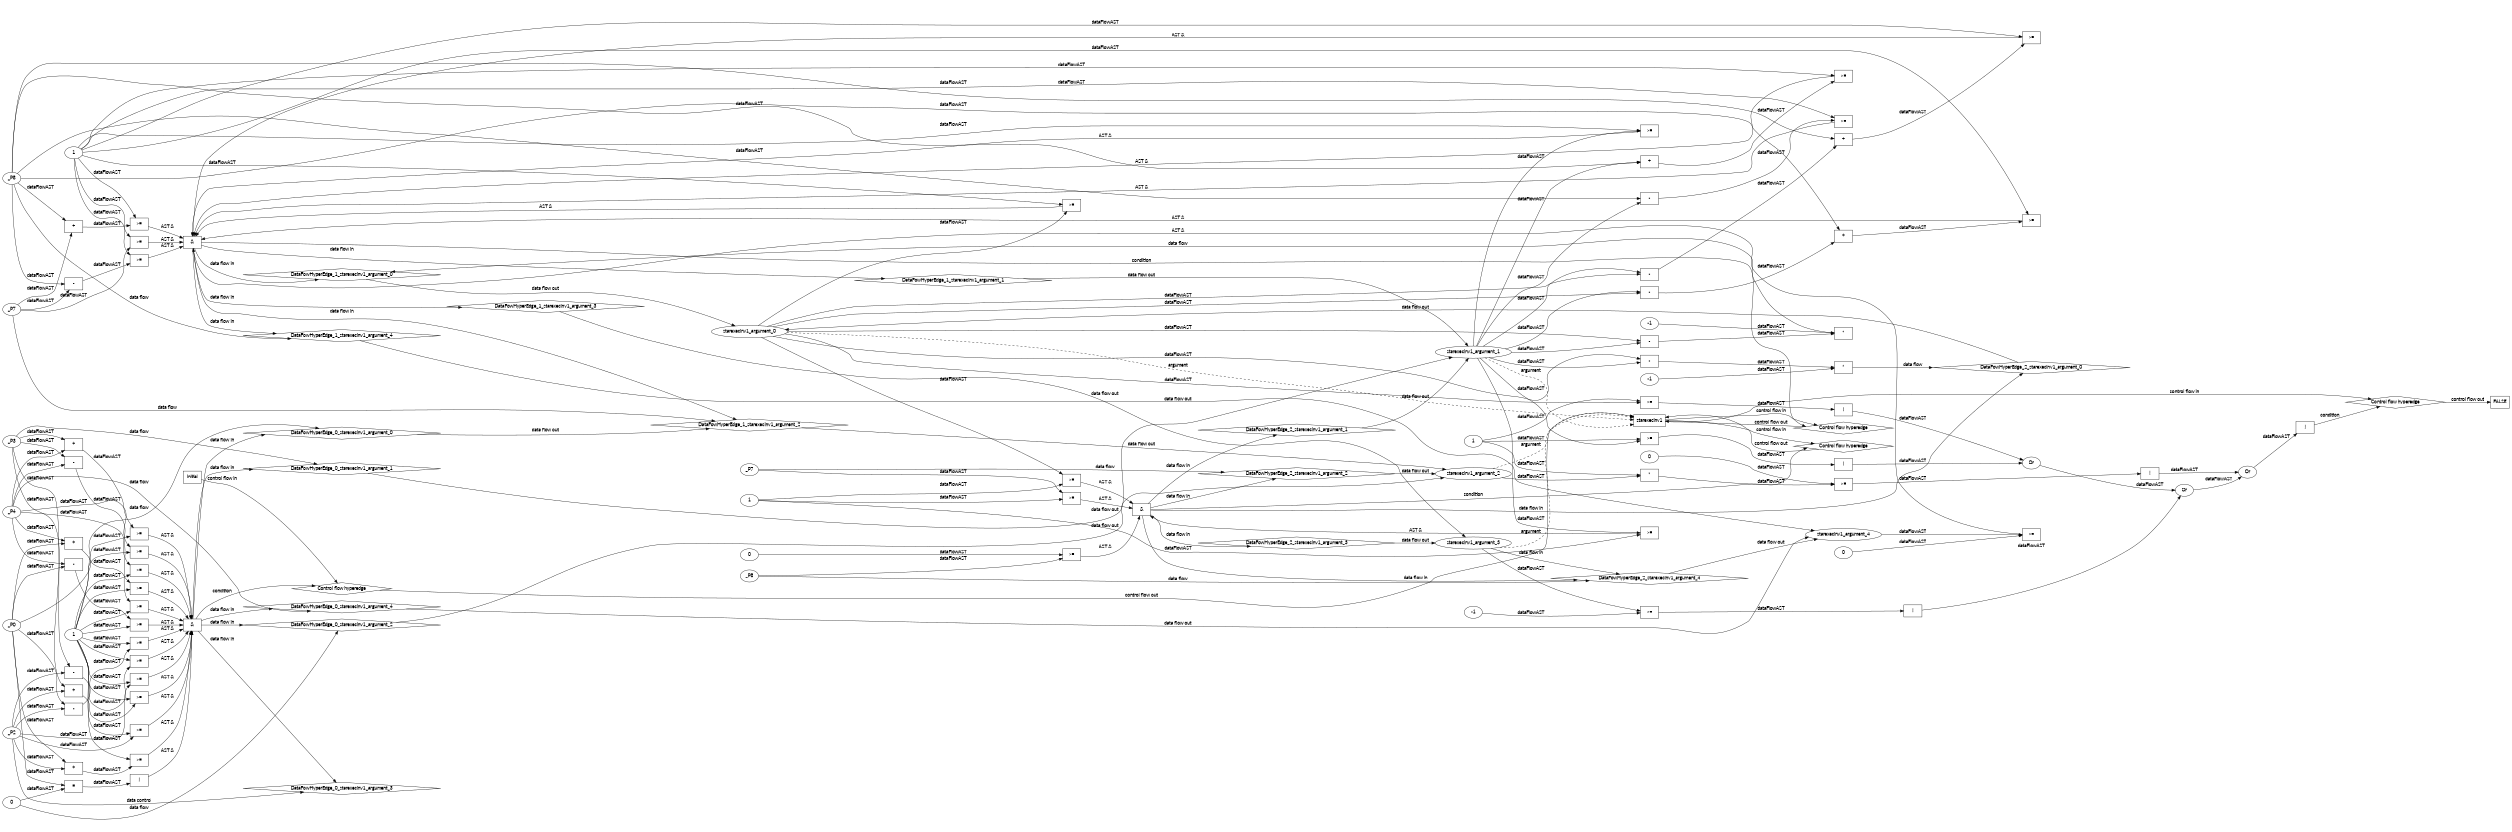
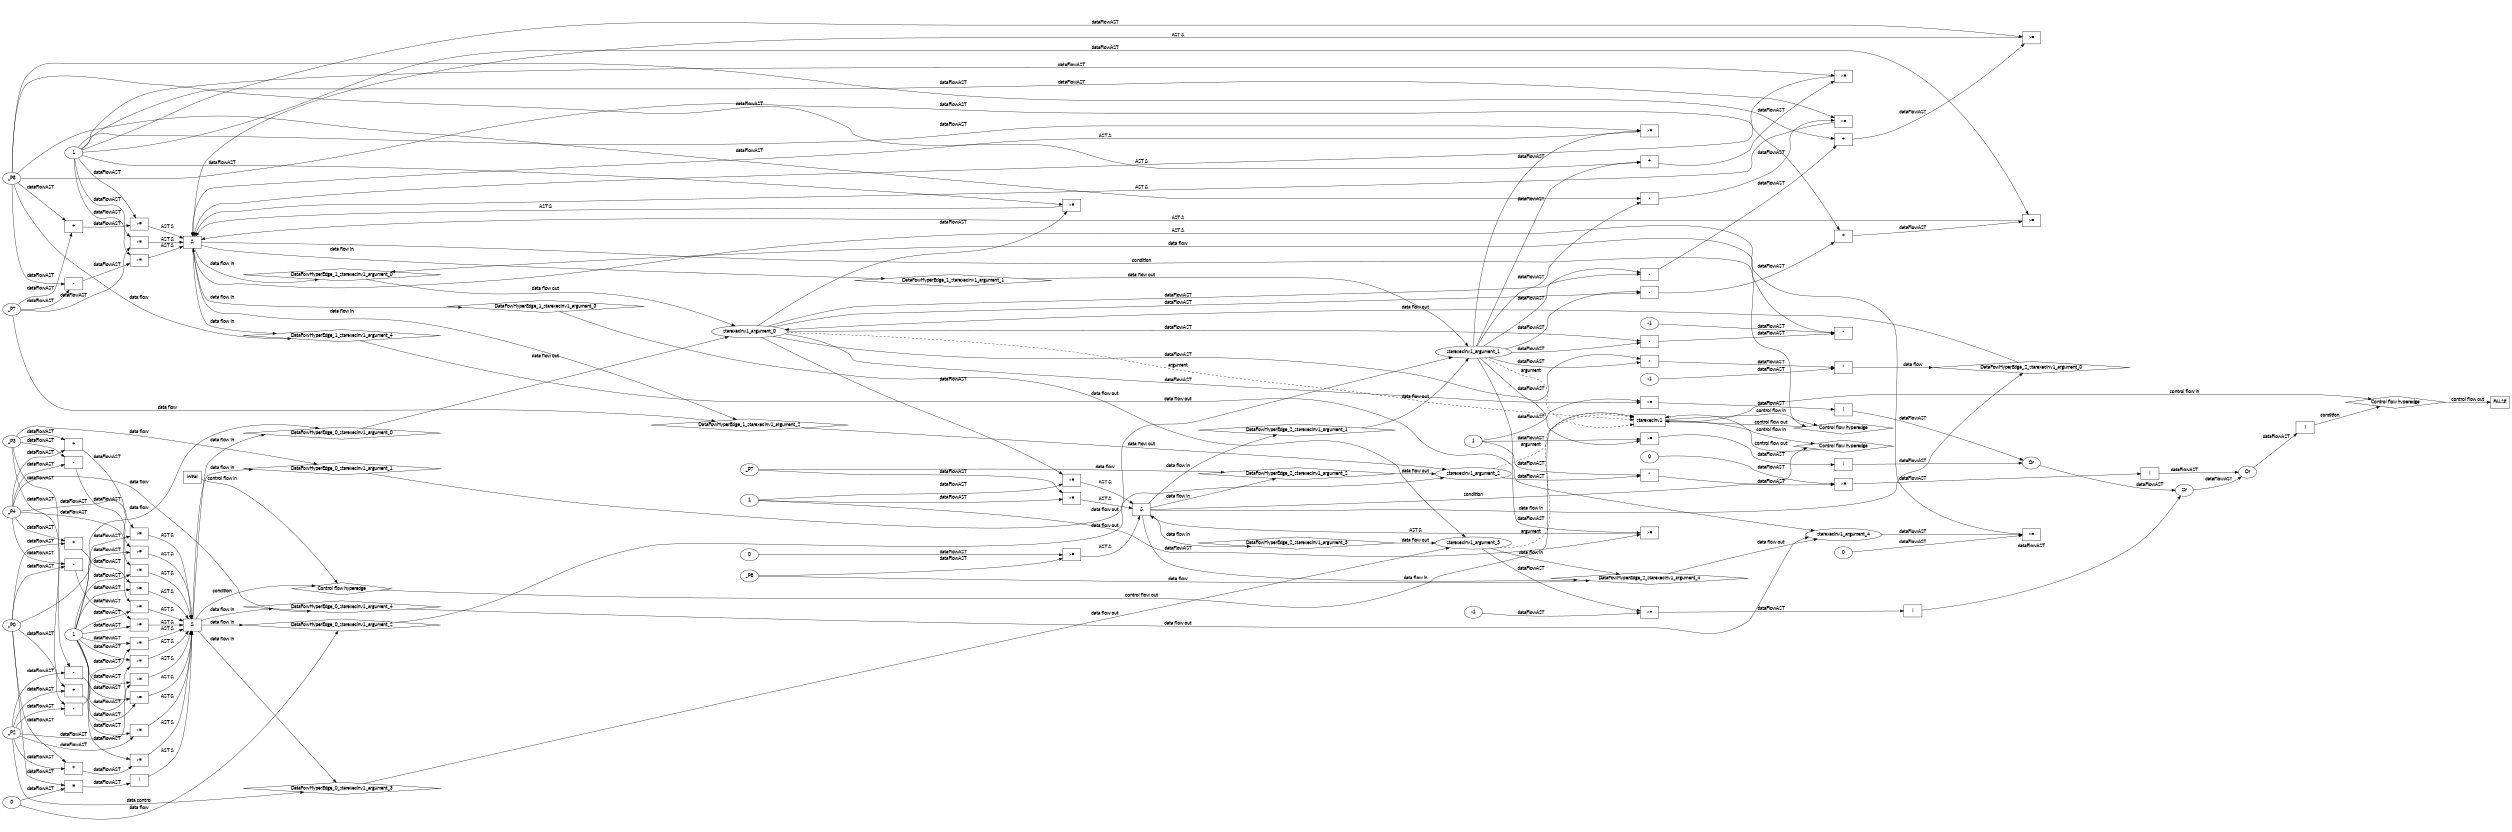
(562, 435) -> (534, 385)
none -> (904, 663)
